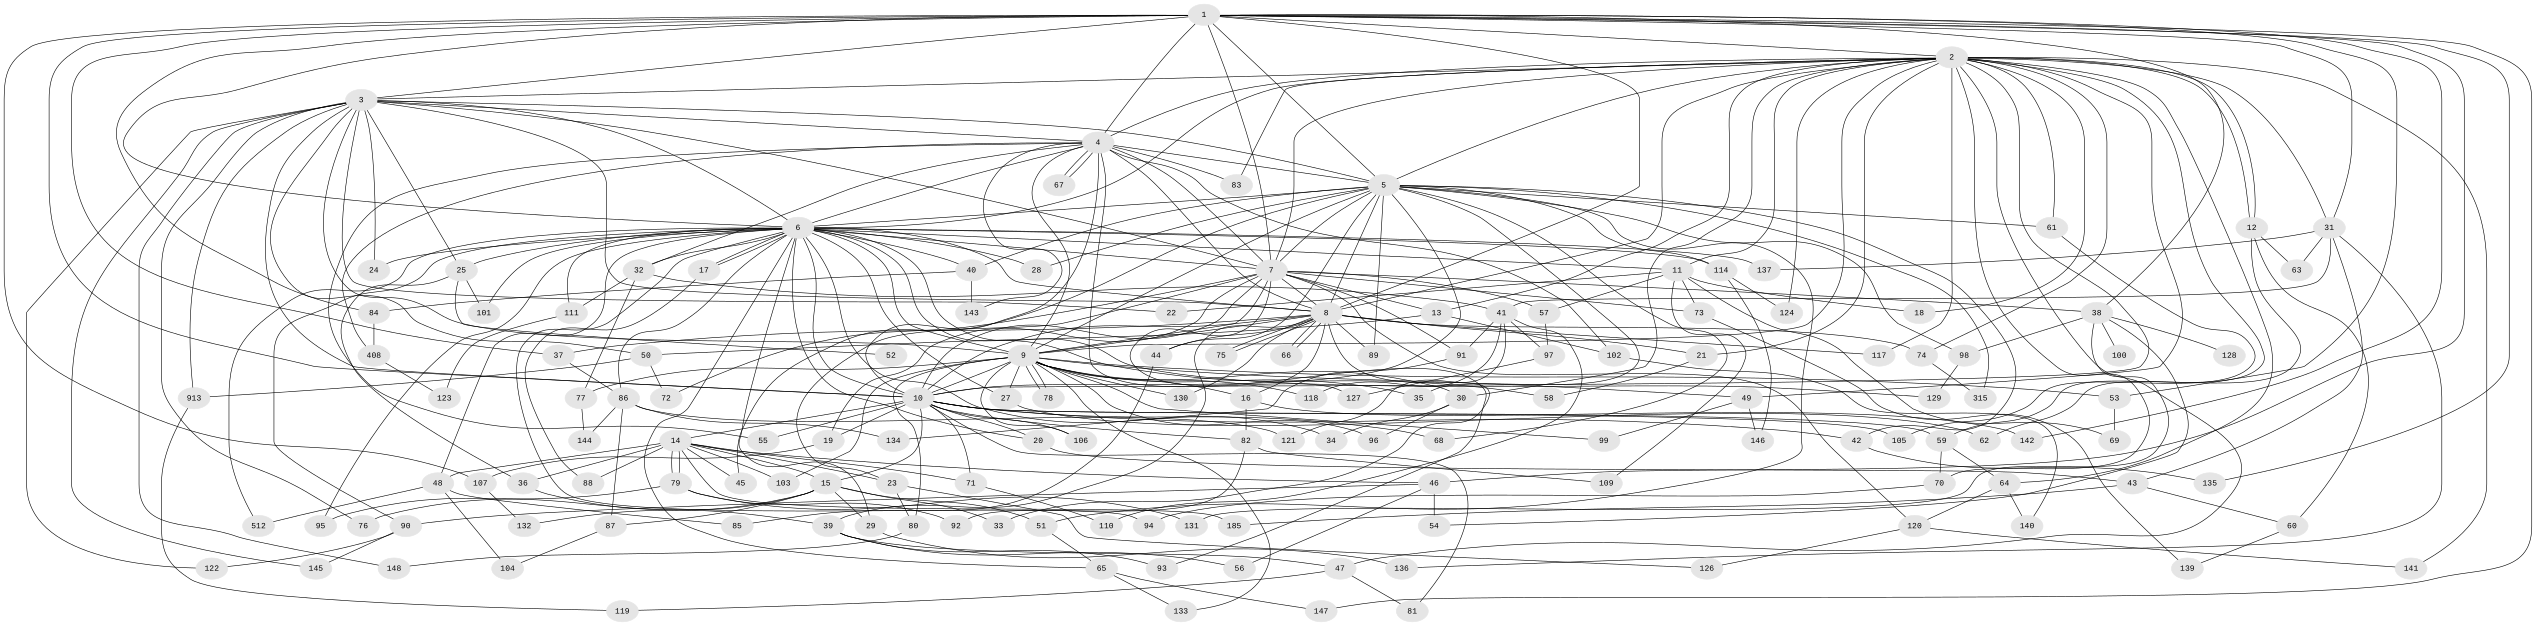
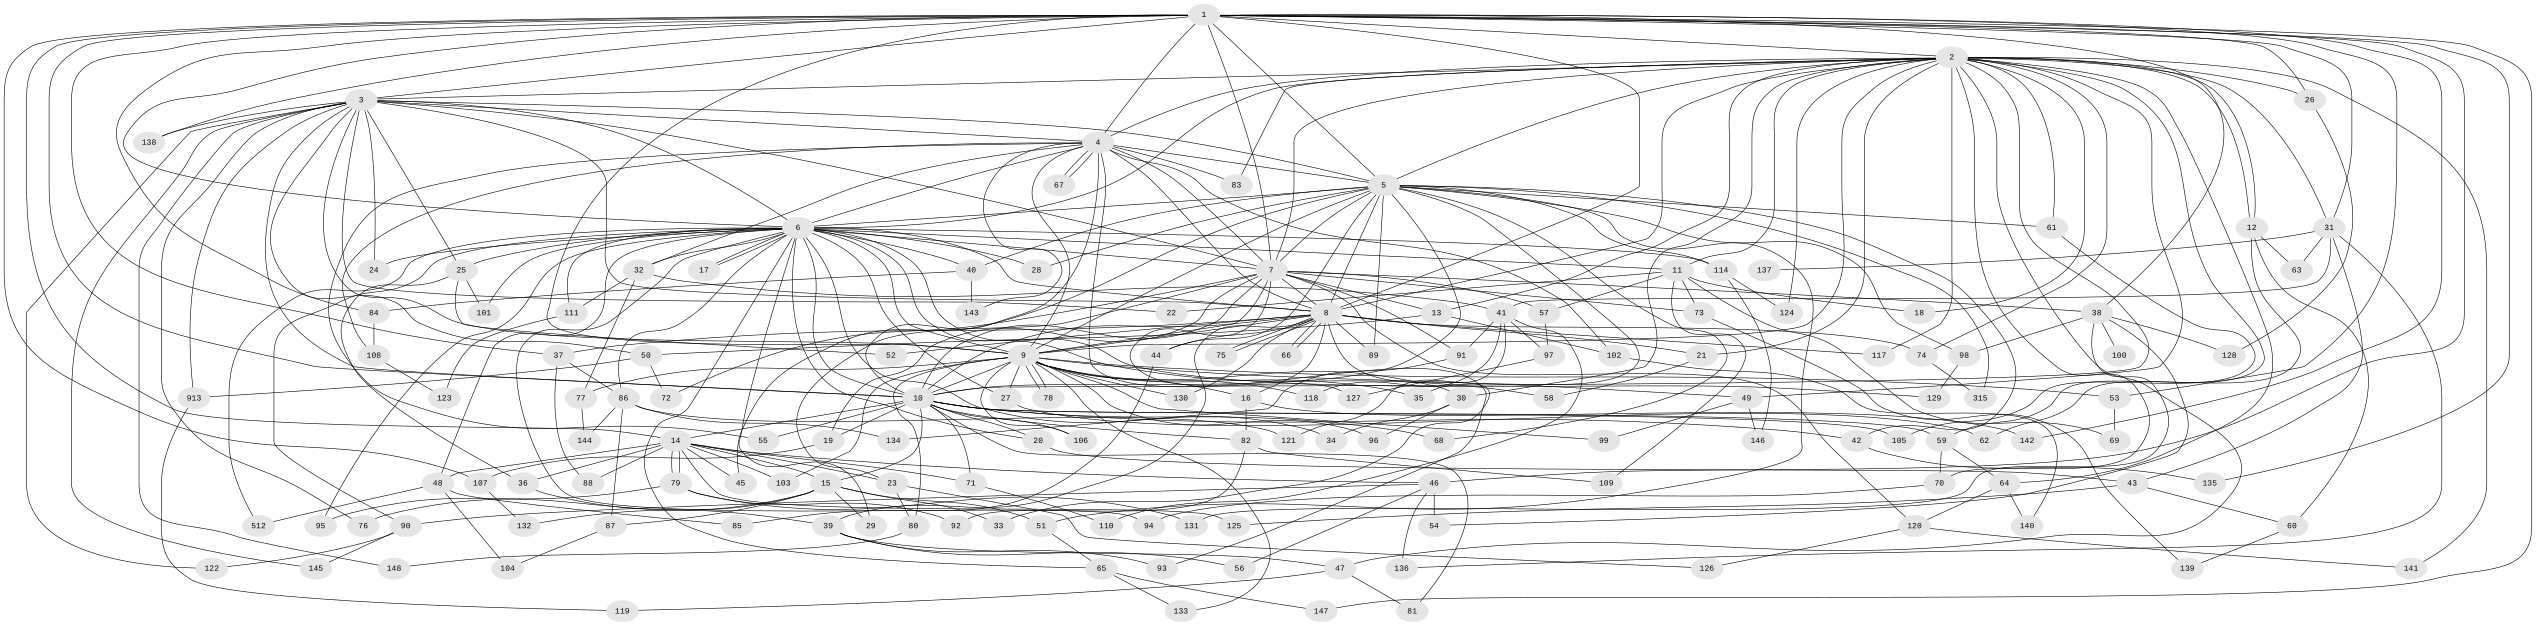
none -> (56, 46)
none -> (2310, 100)
none -> (149, 143)
none -> (611, 184)
(1284, 236) -> none
none -> (1119, 332)
(537, 346) -> (556, 423)
(374, 356) -> (374, 356)
(1234, 526) -> (1234, 526)
(1185, 551) -> (1410, 524)
